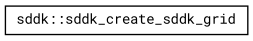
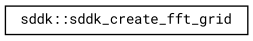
(127, 20) -> (127, 20)
